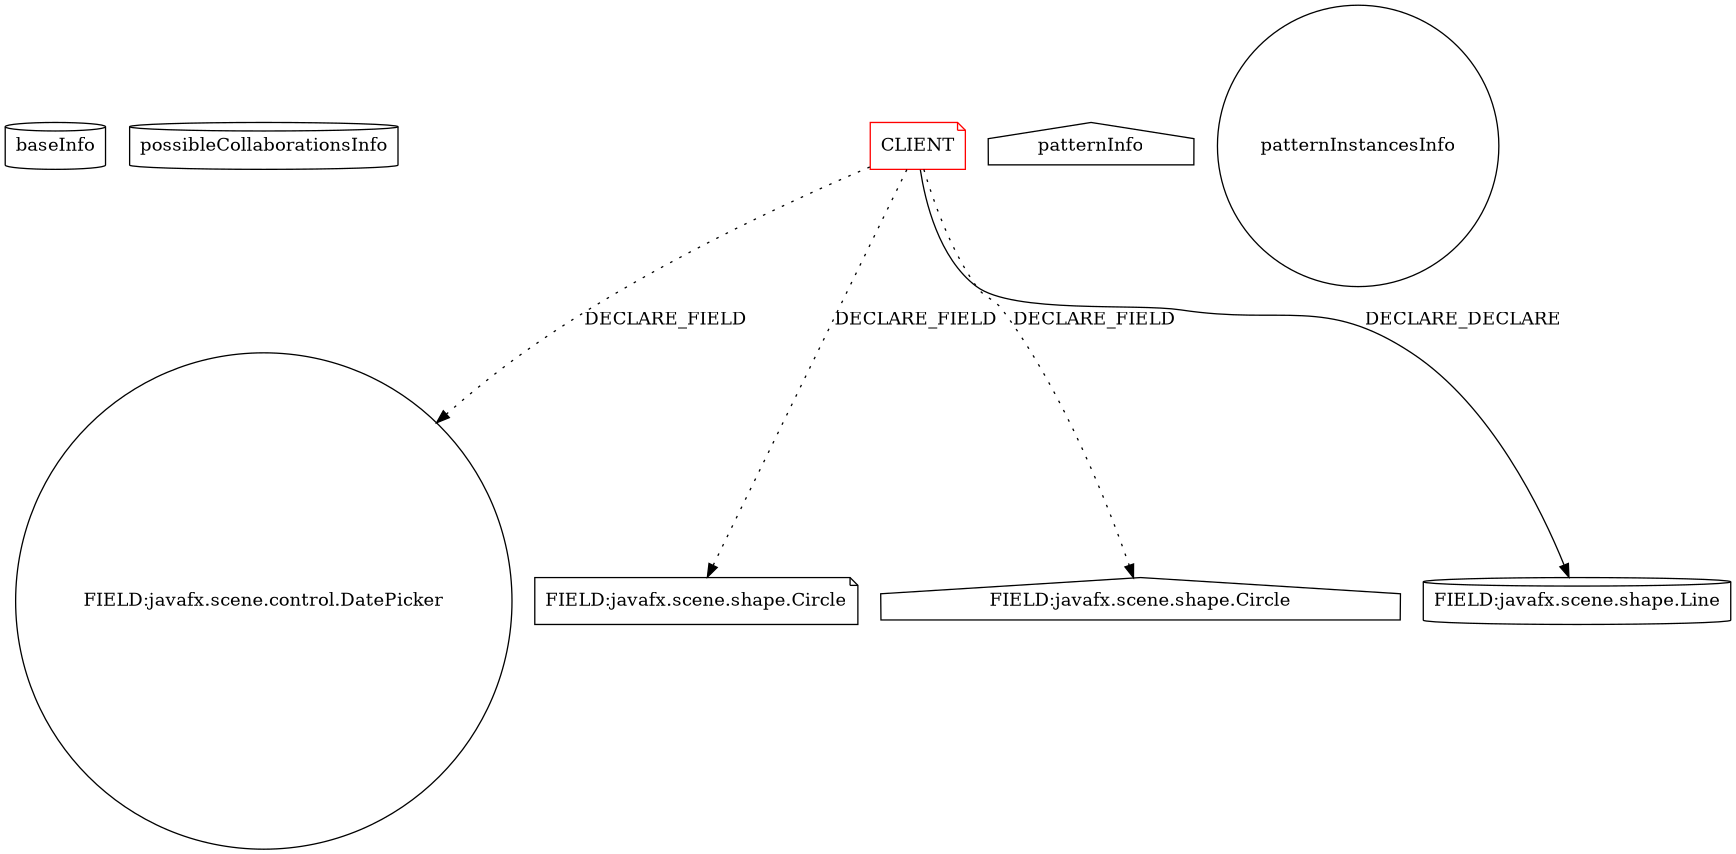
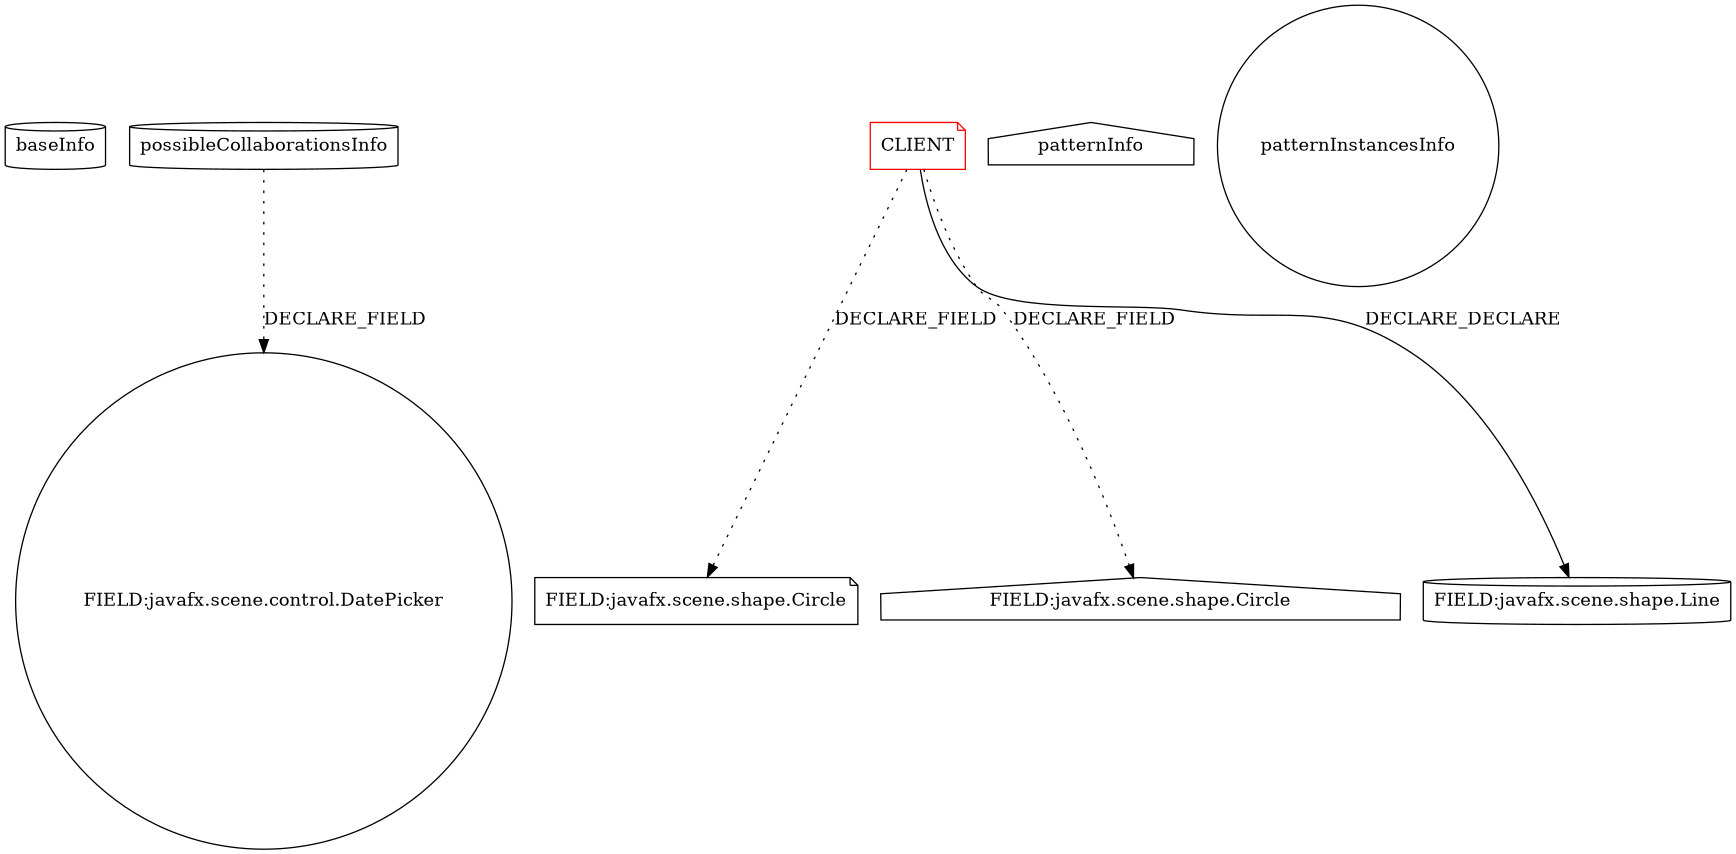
(649, 275) -> (264, 255)
